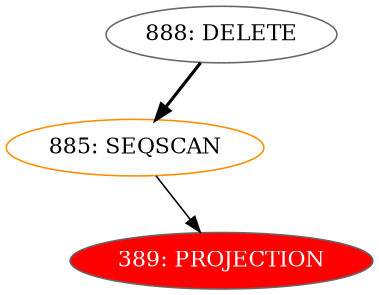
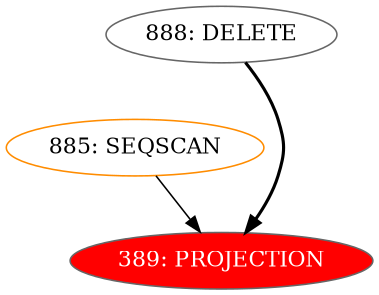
(183, 85) -> (283, 139)
